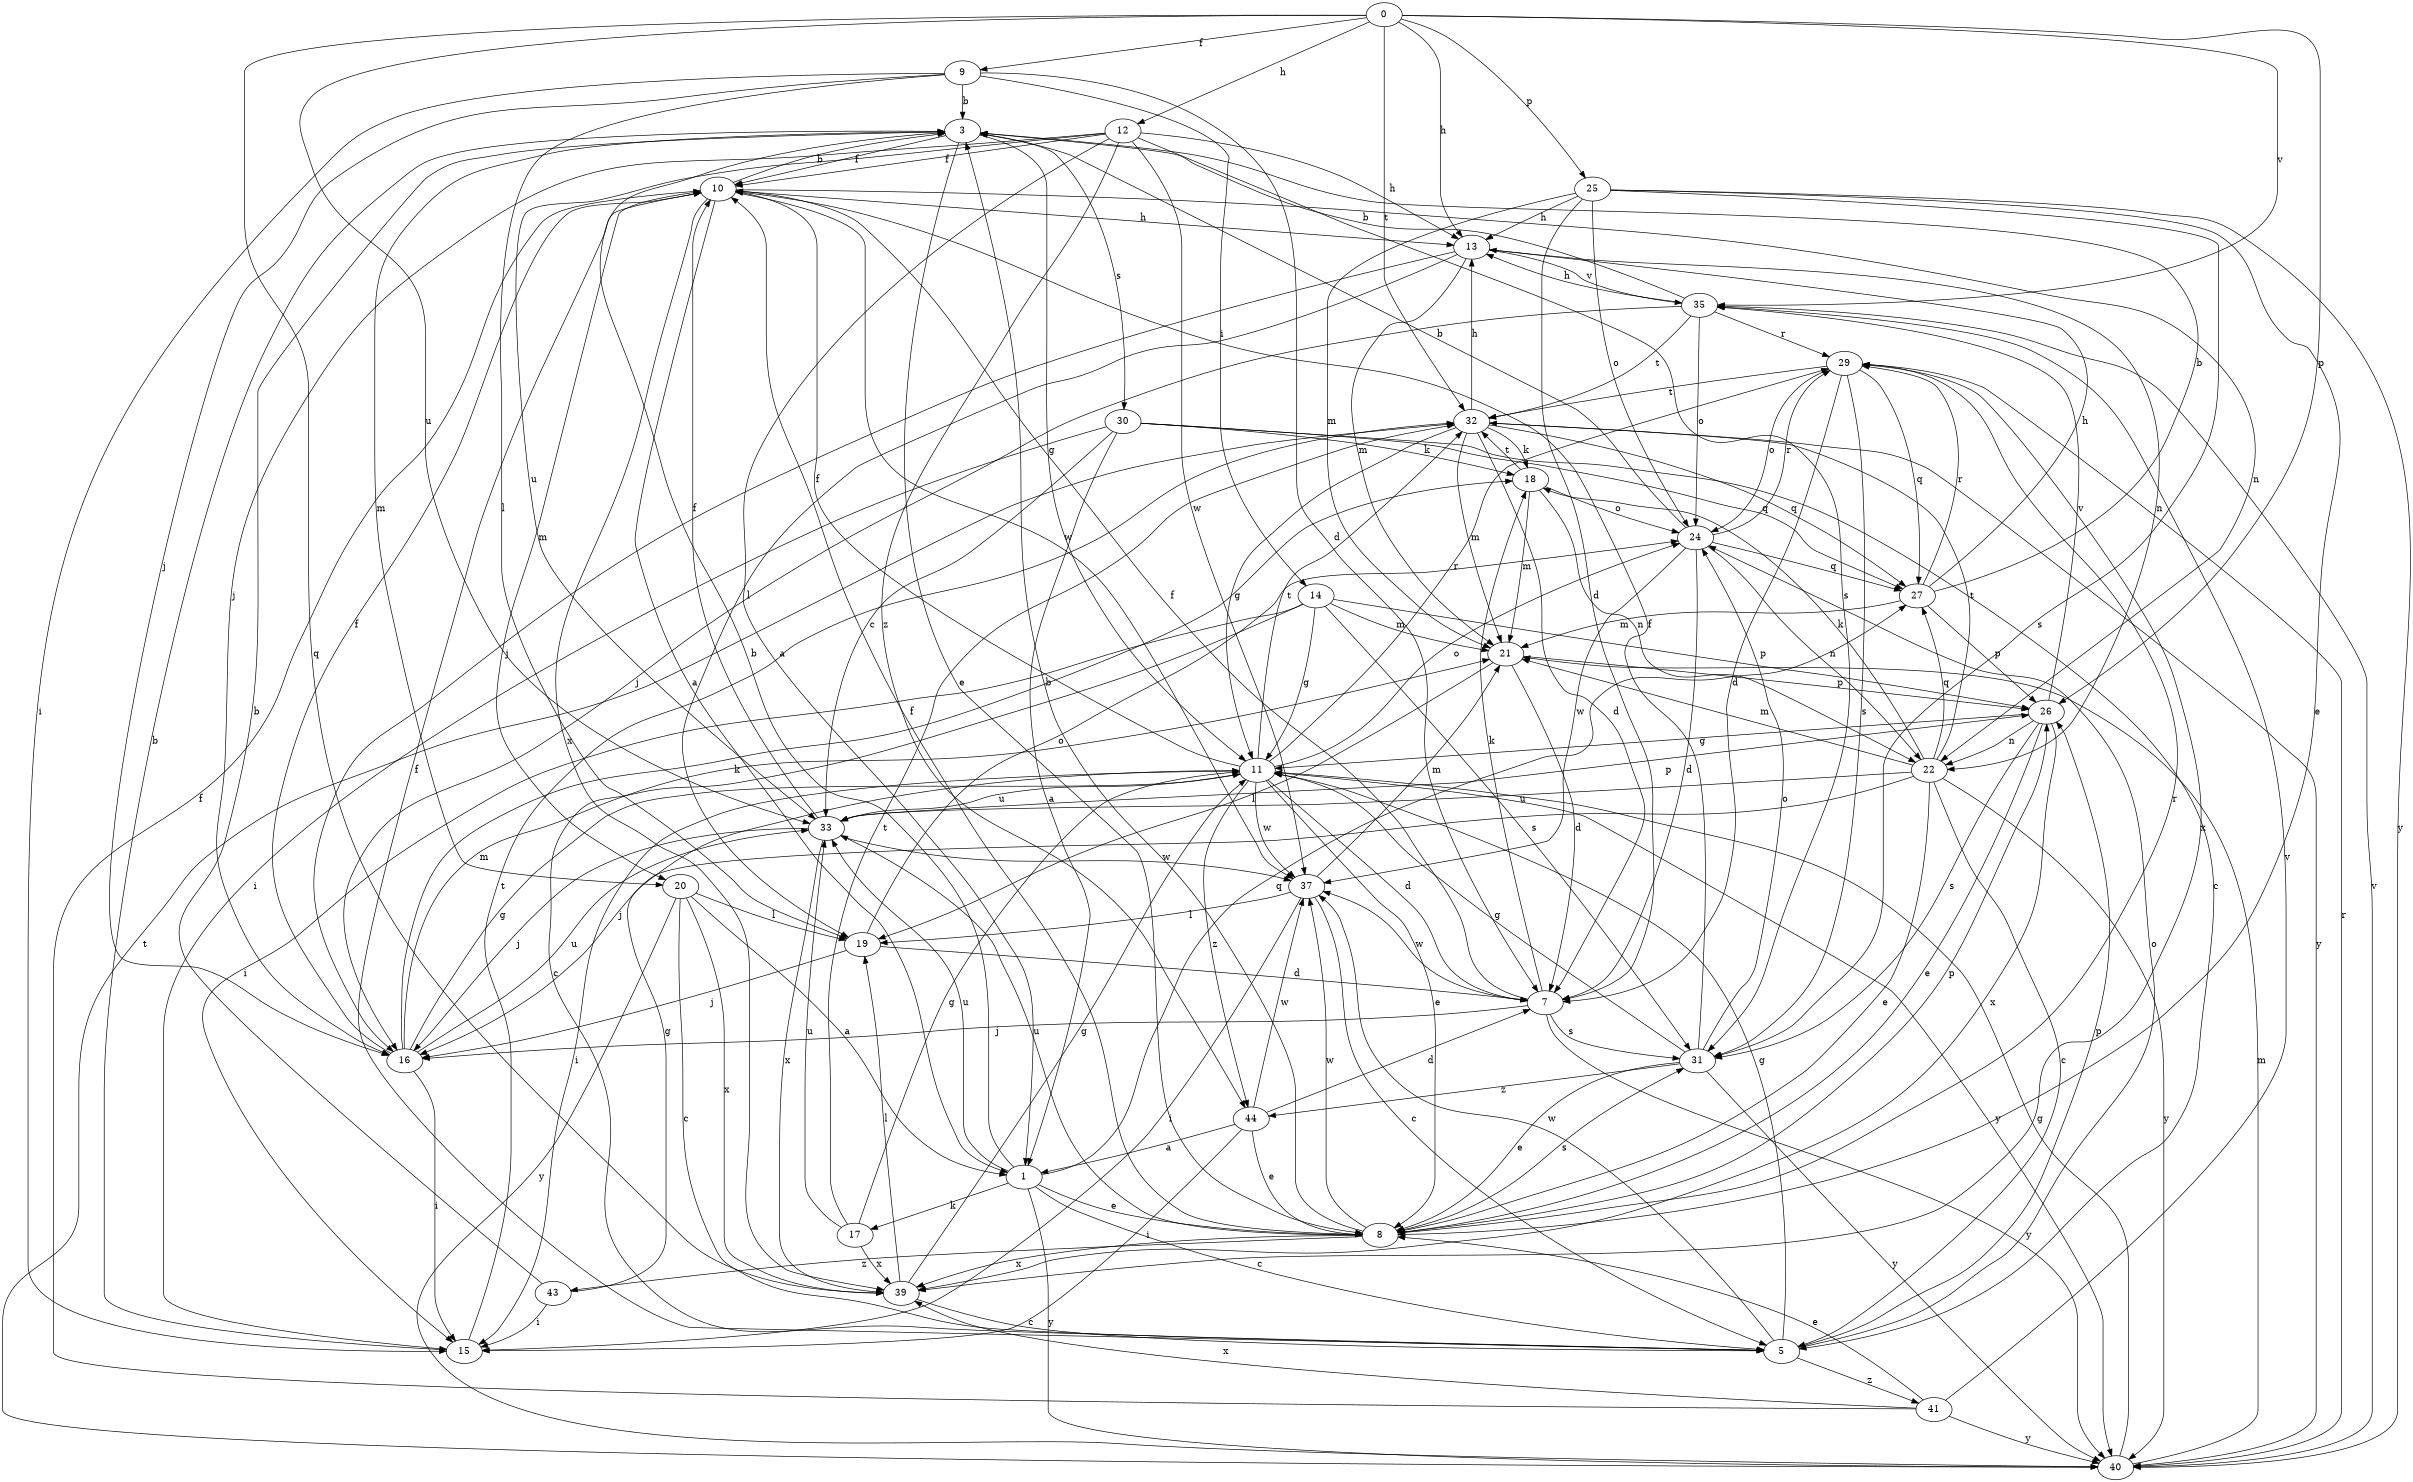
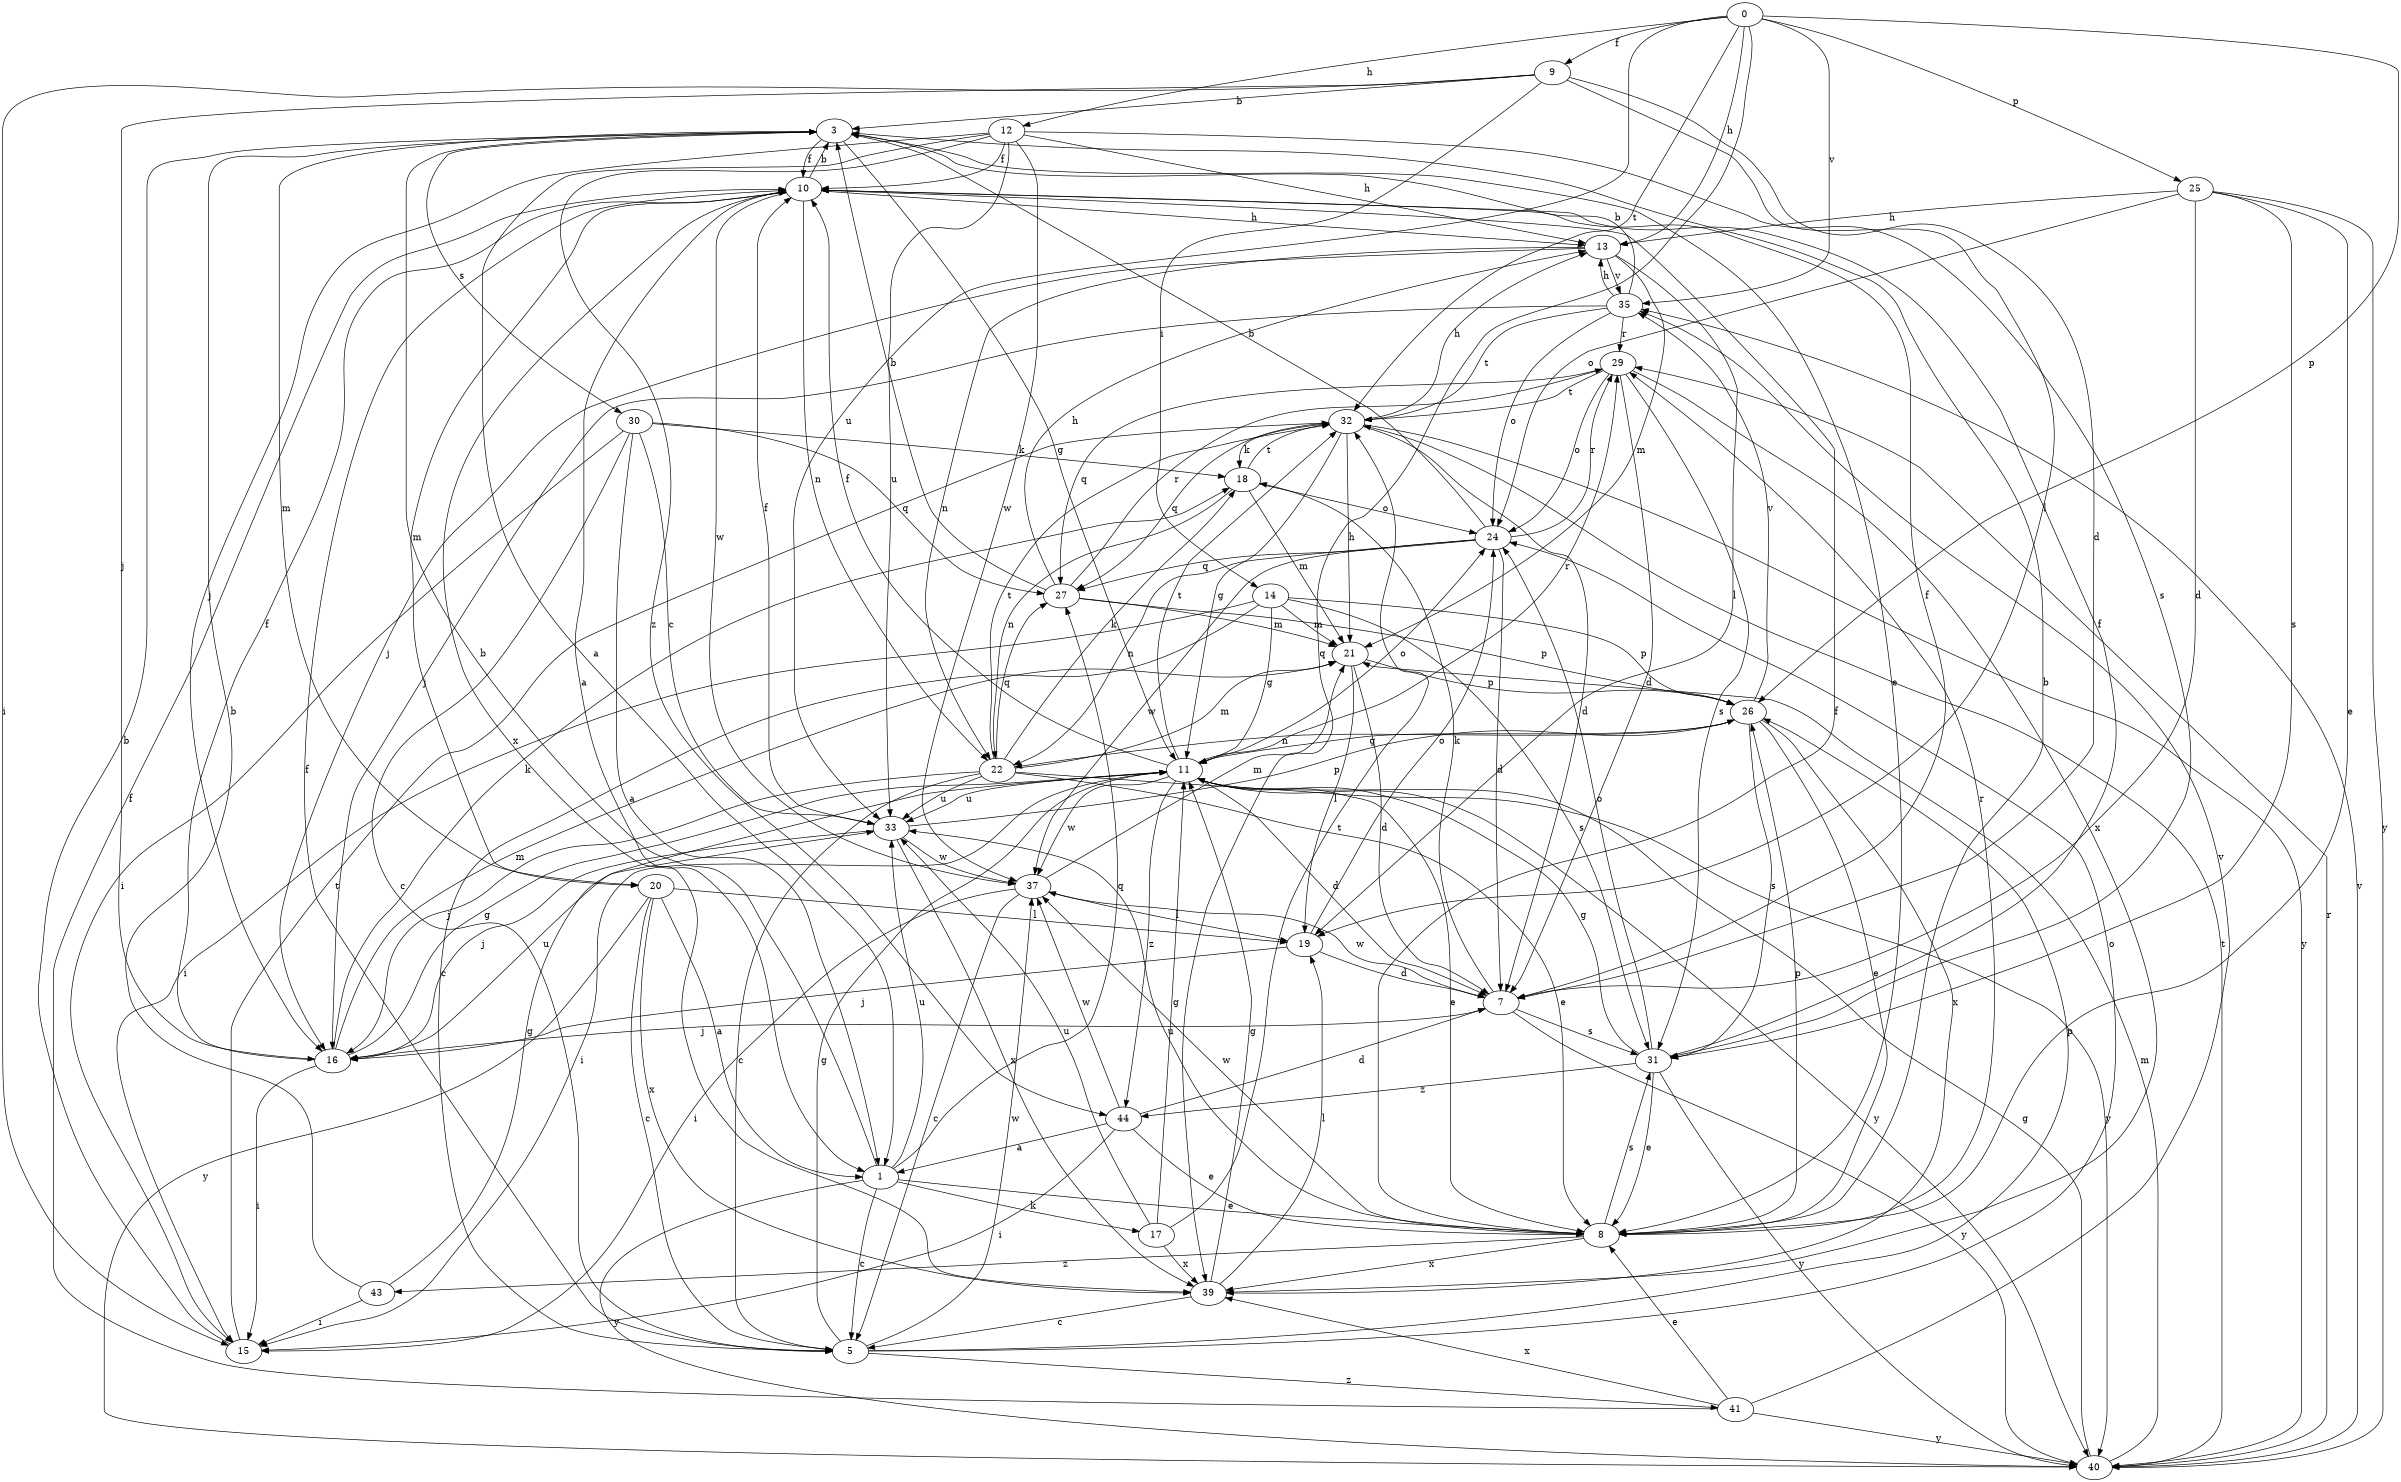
(1327, 369) -> none
(1476, 538) -> (1352, 538)
